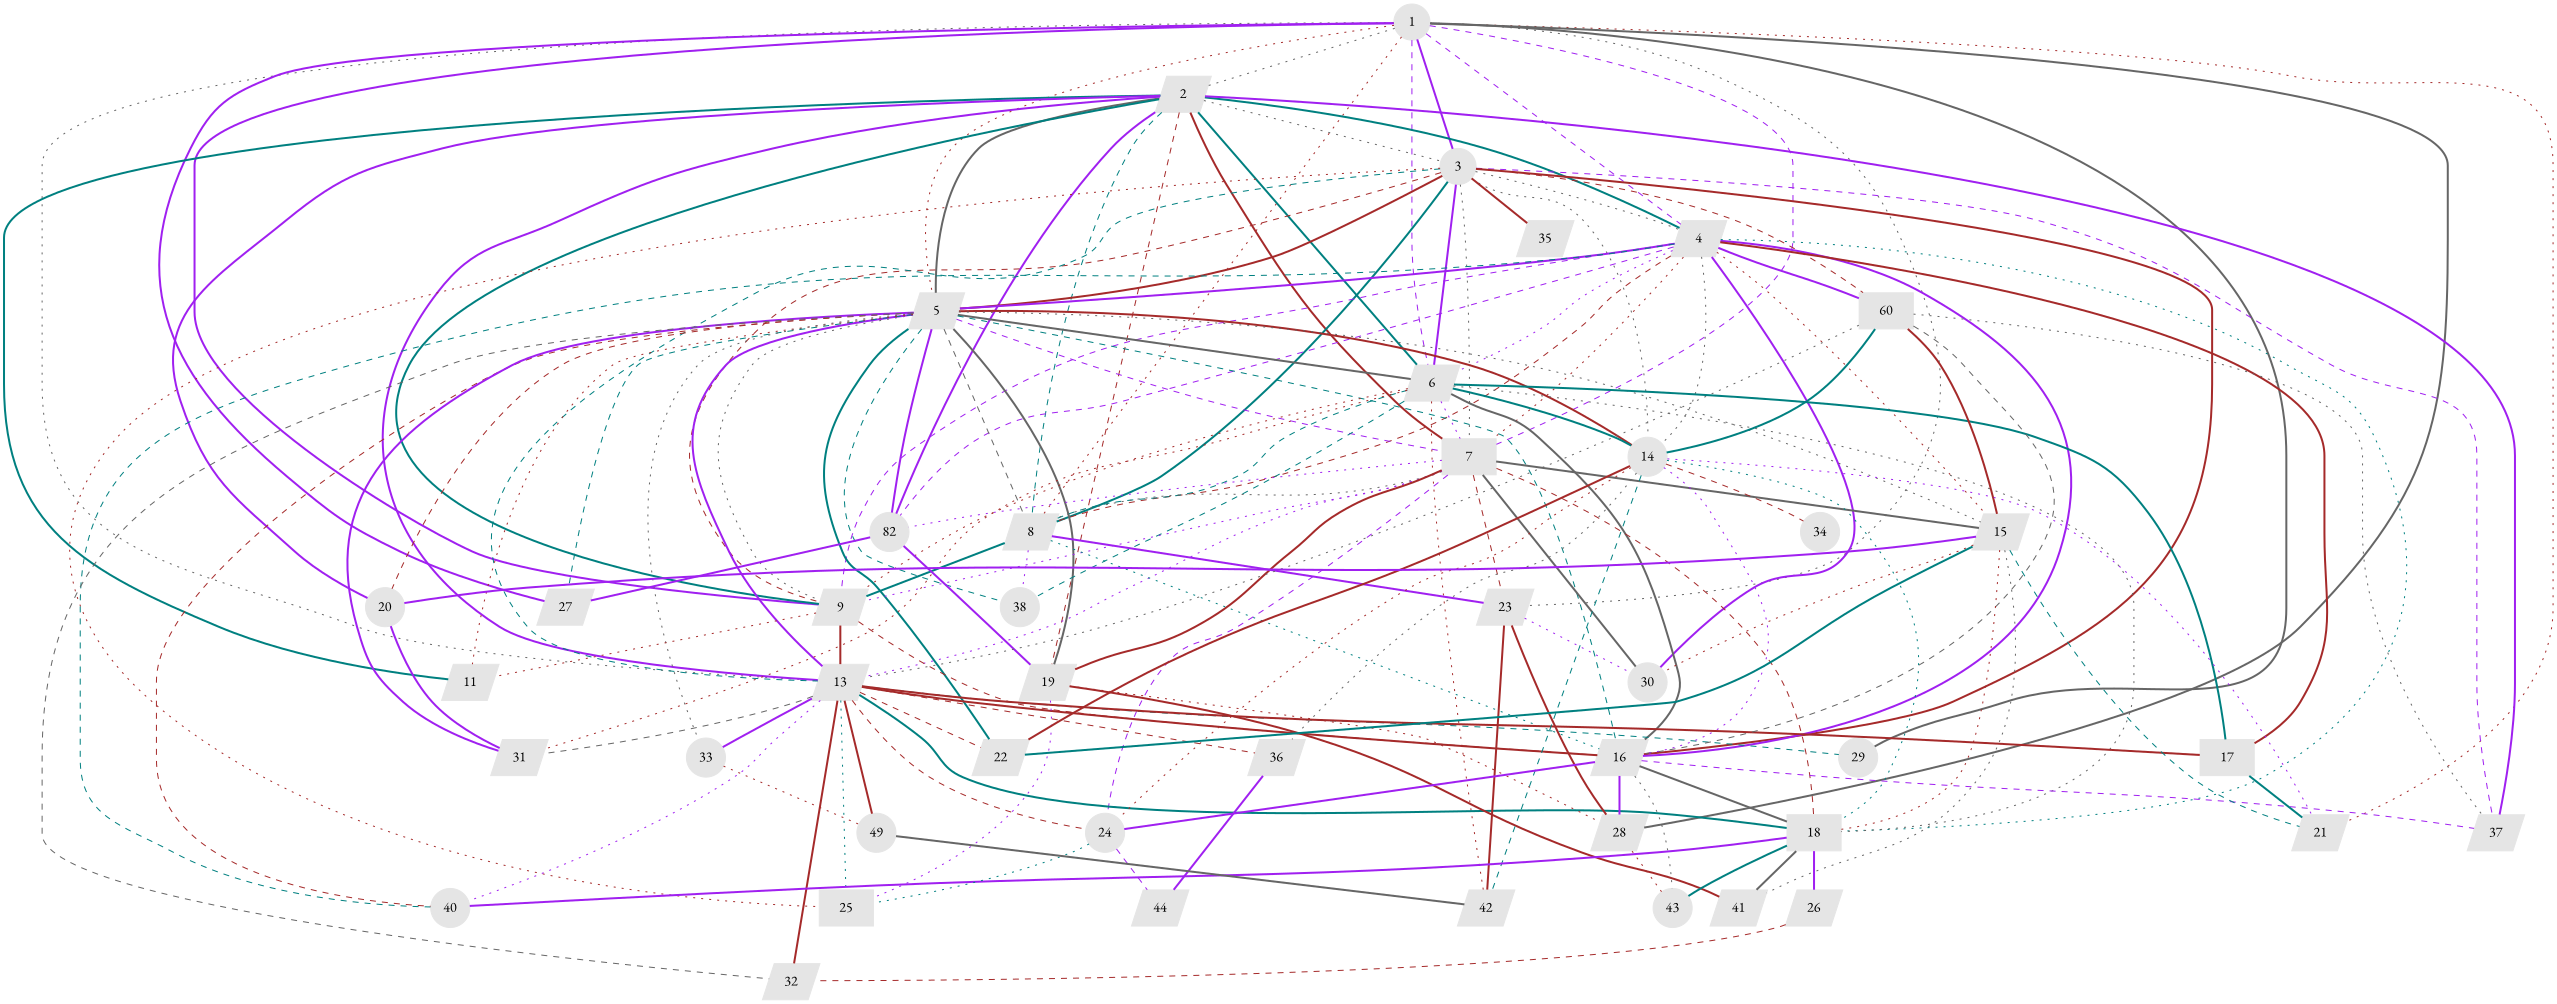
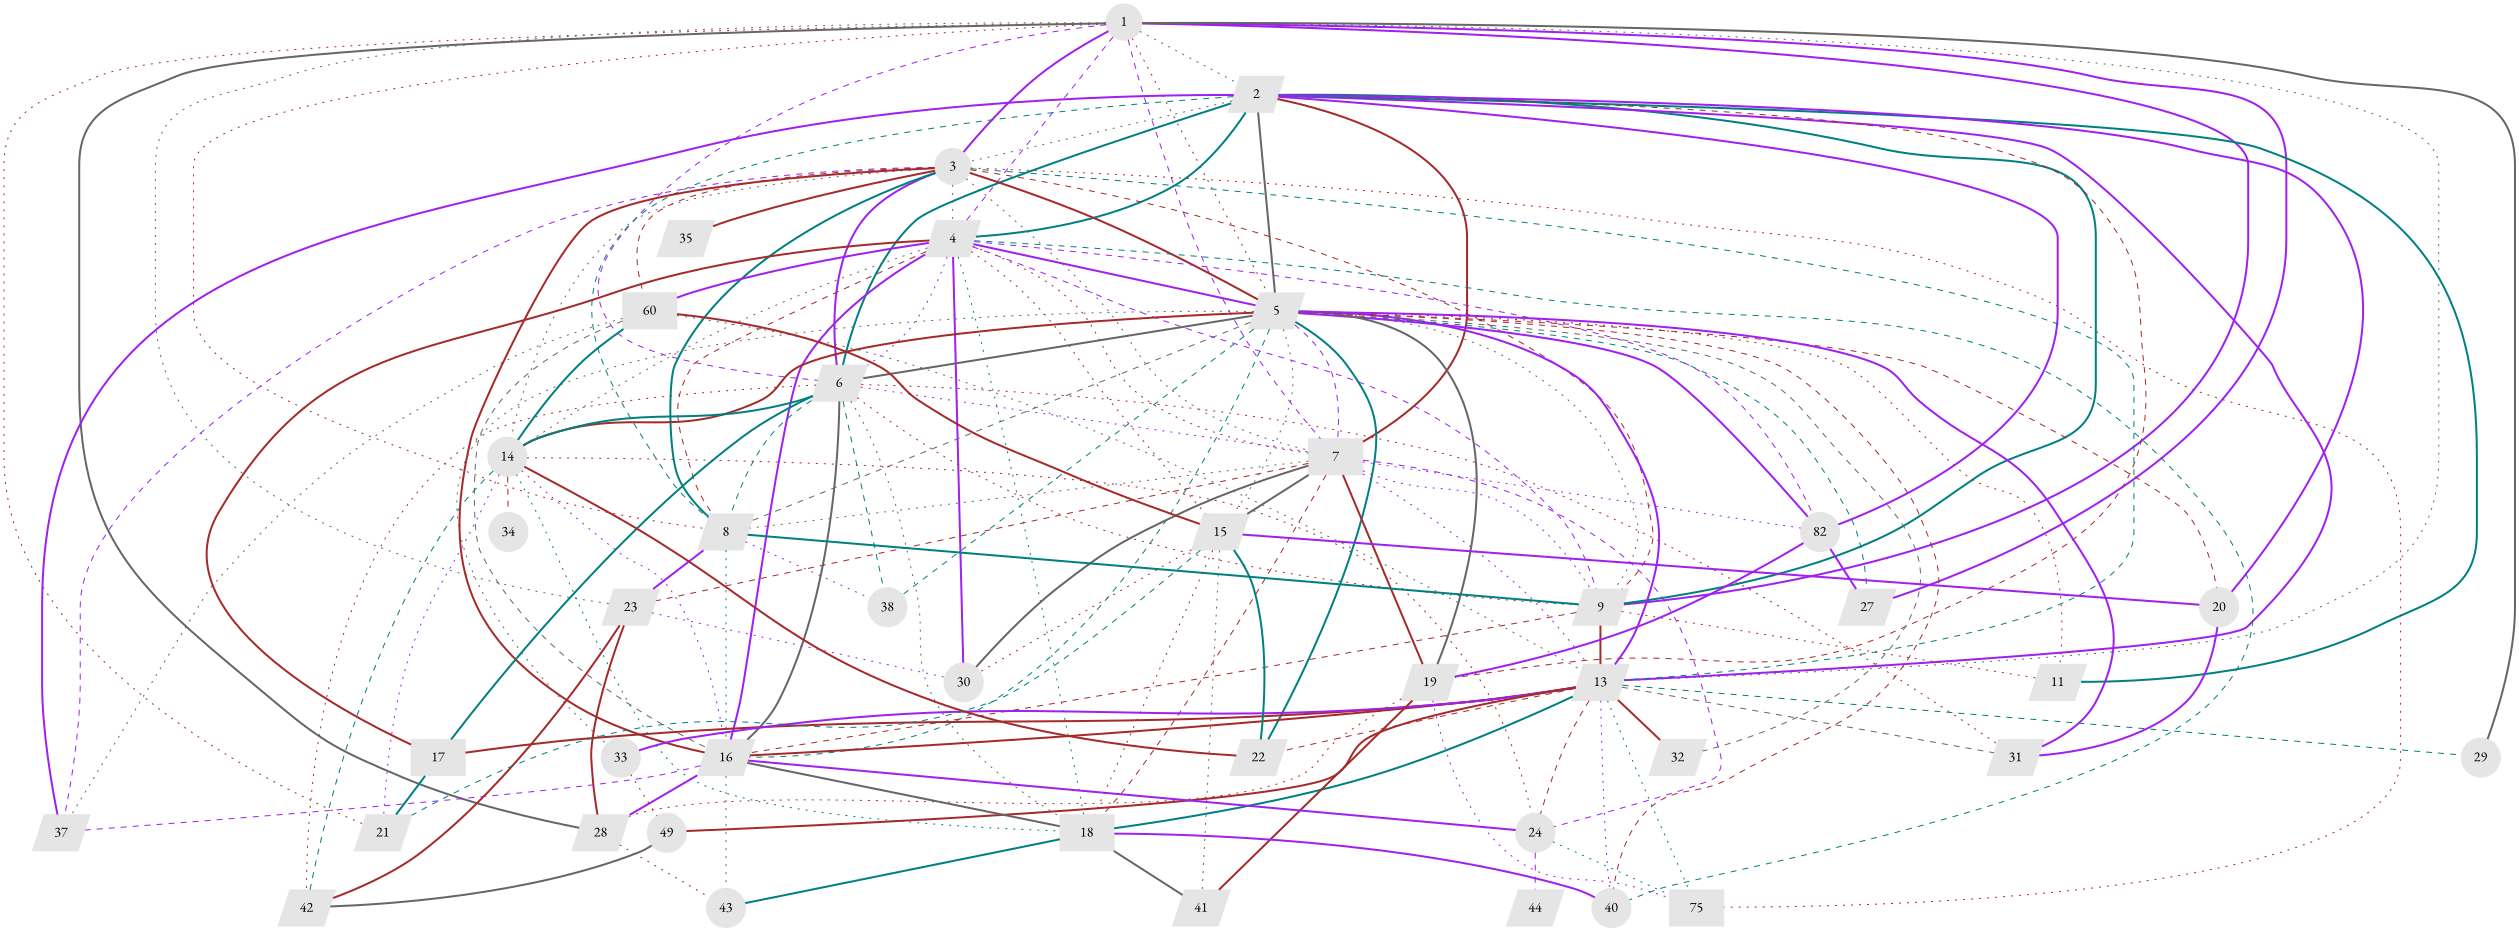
(1277, 758) -> none
(846, 908) -> (1697, 908)
(1814, 908) -> none
